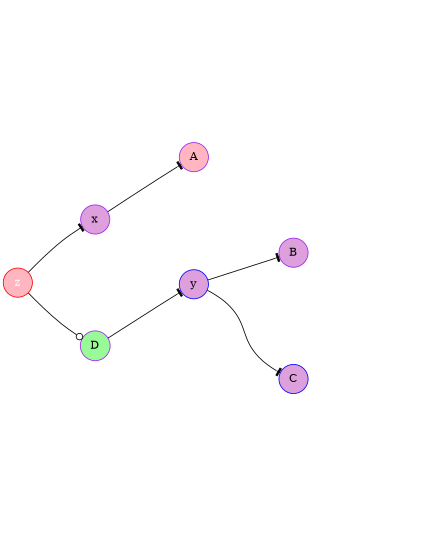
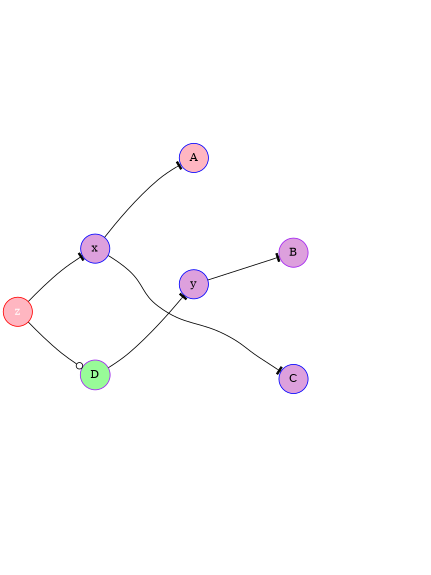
(194, 157) -> (194, 158)
(95, 219) -> (95, 249)
(243, 329) -> (186, 321)
